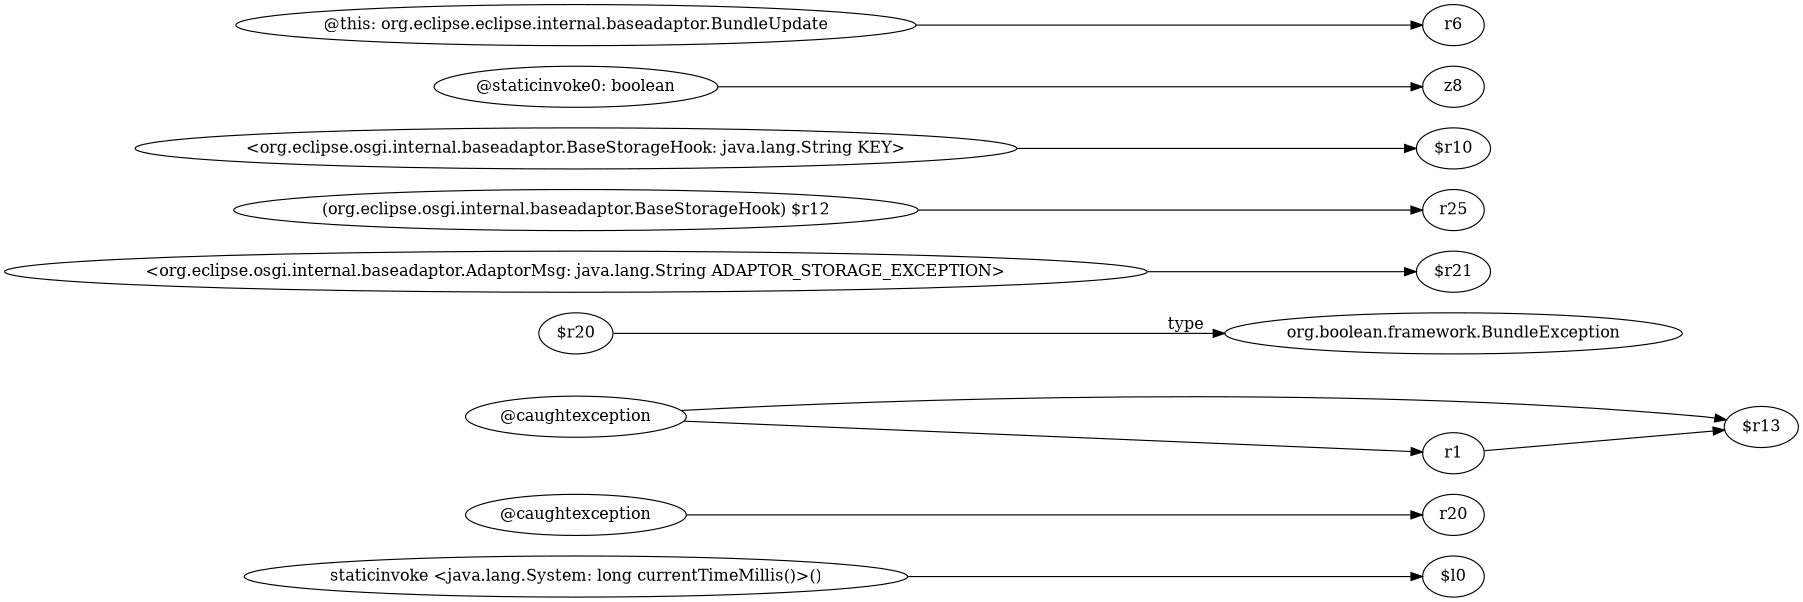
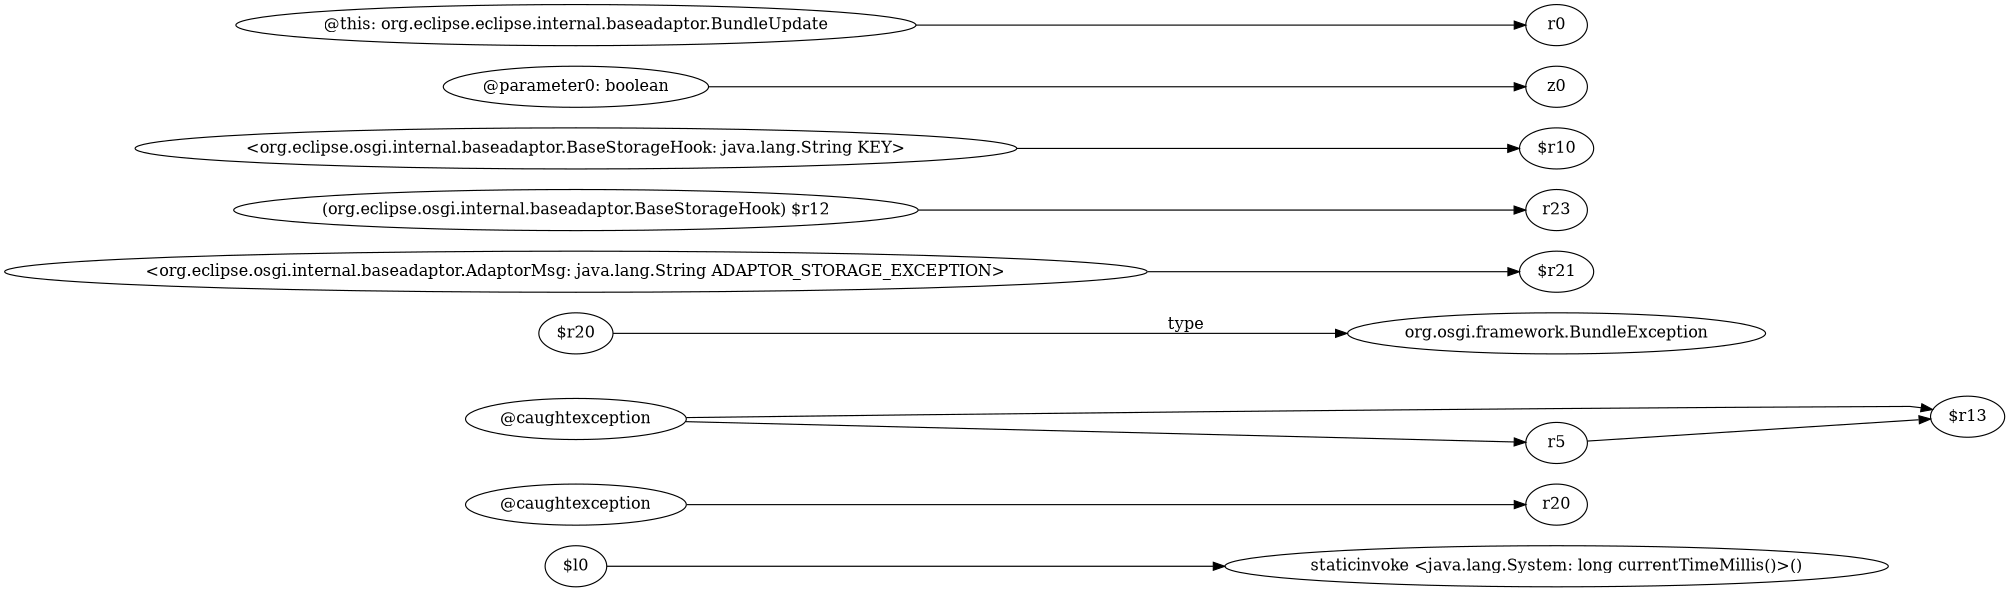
(1453, 25) -> (1557, 25)
(576, 87) -> (576, 87)
(1453, 87) -> (1557, 87)
(1453, 210) -> (1557, 210)
(1453, 333) -> (1557, 333)
(1453, 453) -> (1557, 443)
(1159, 577) -> (910, 566)
